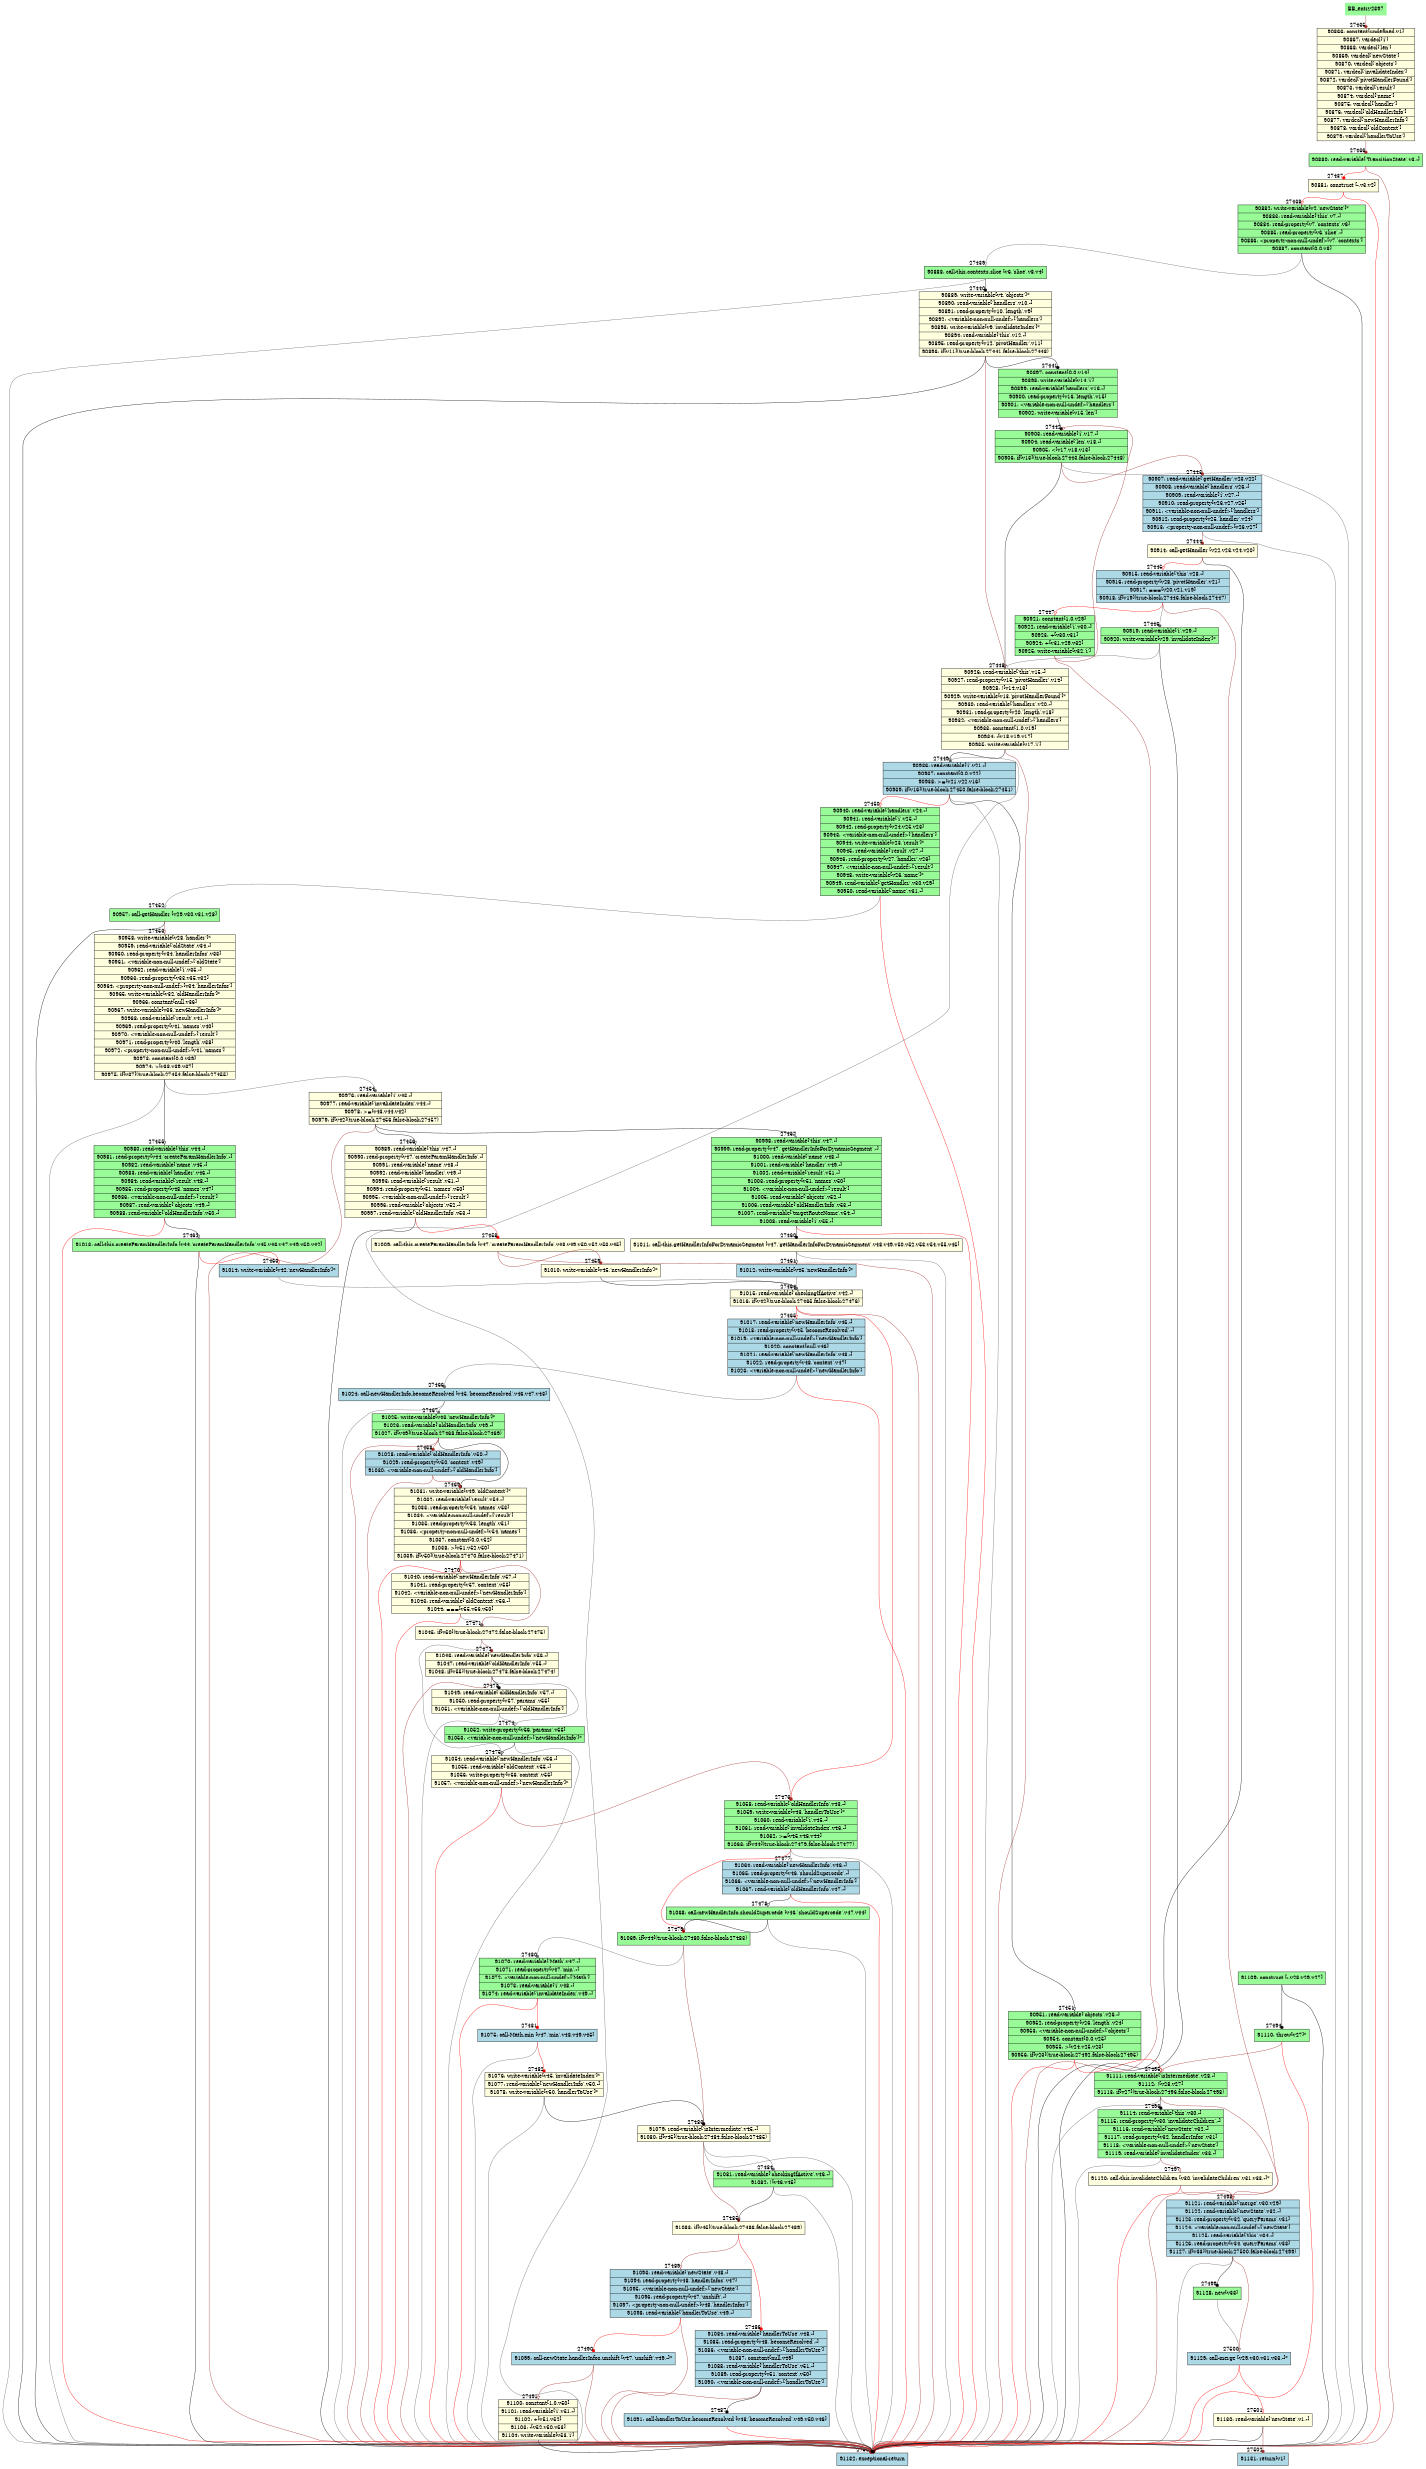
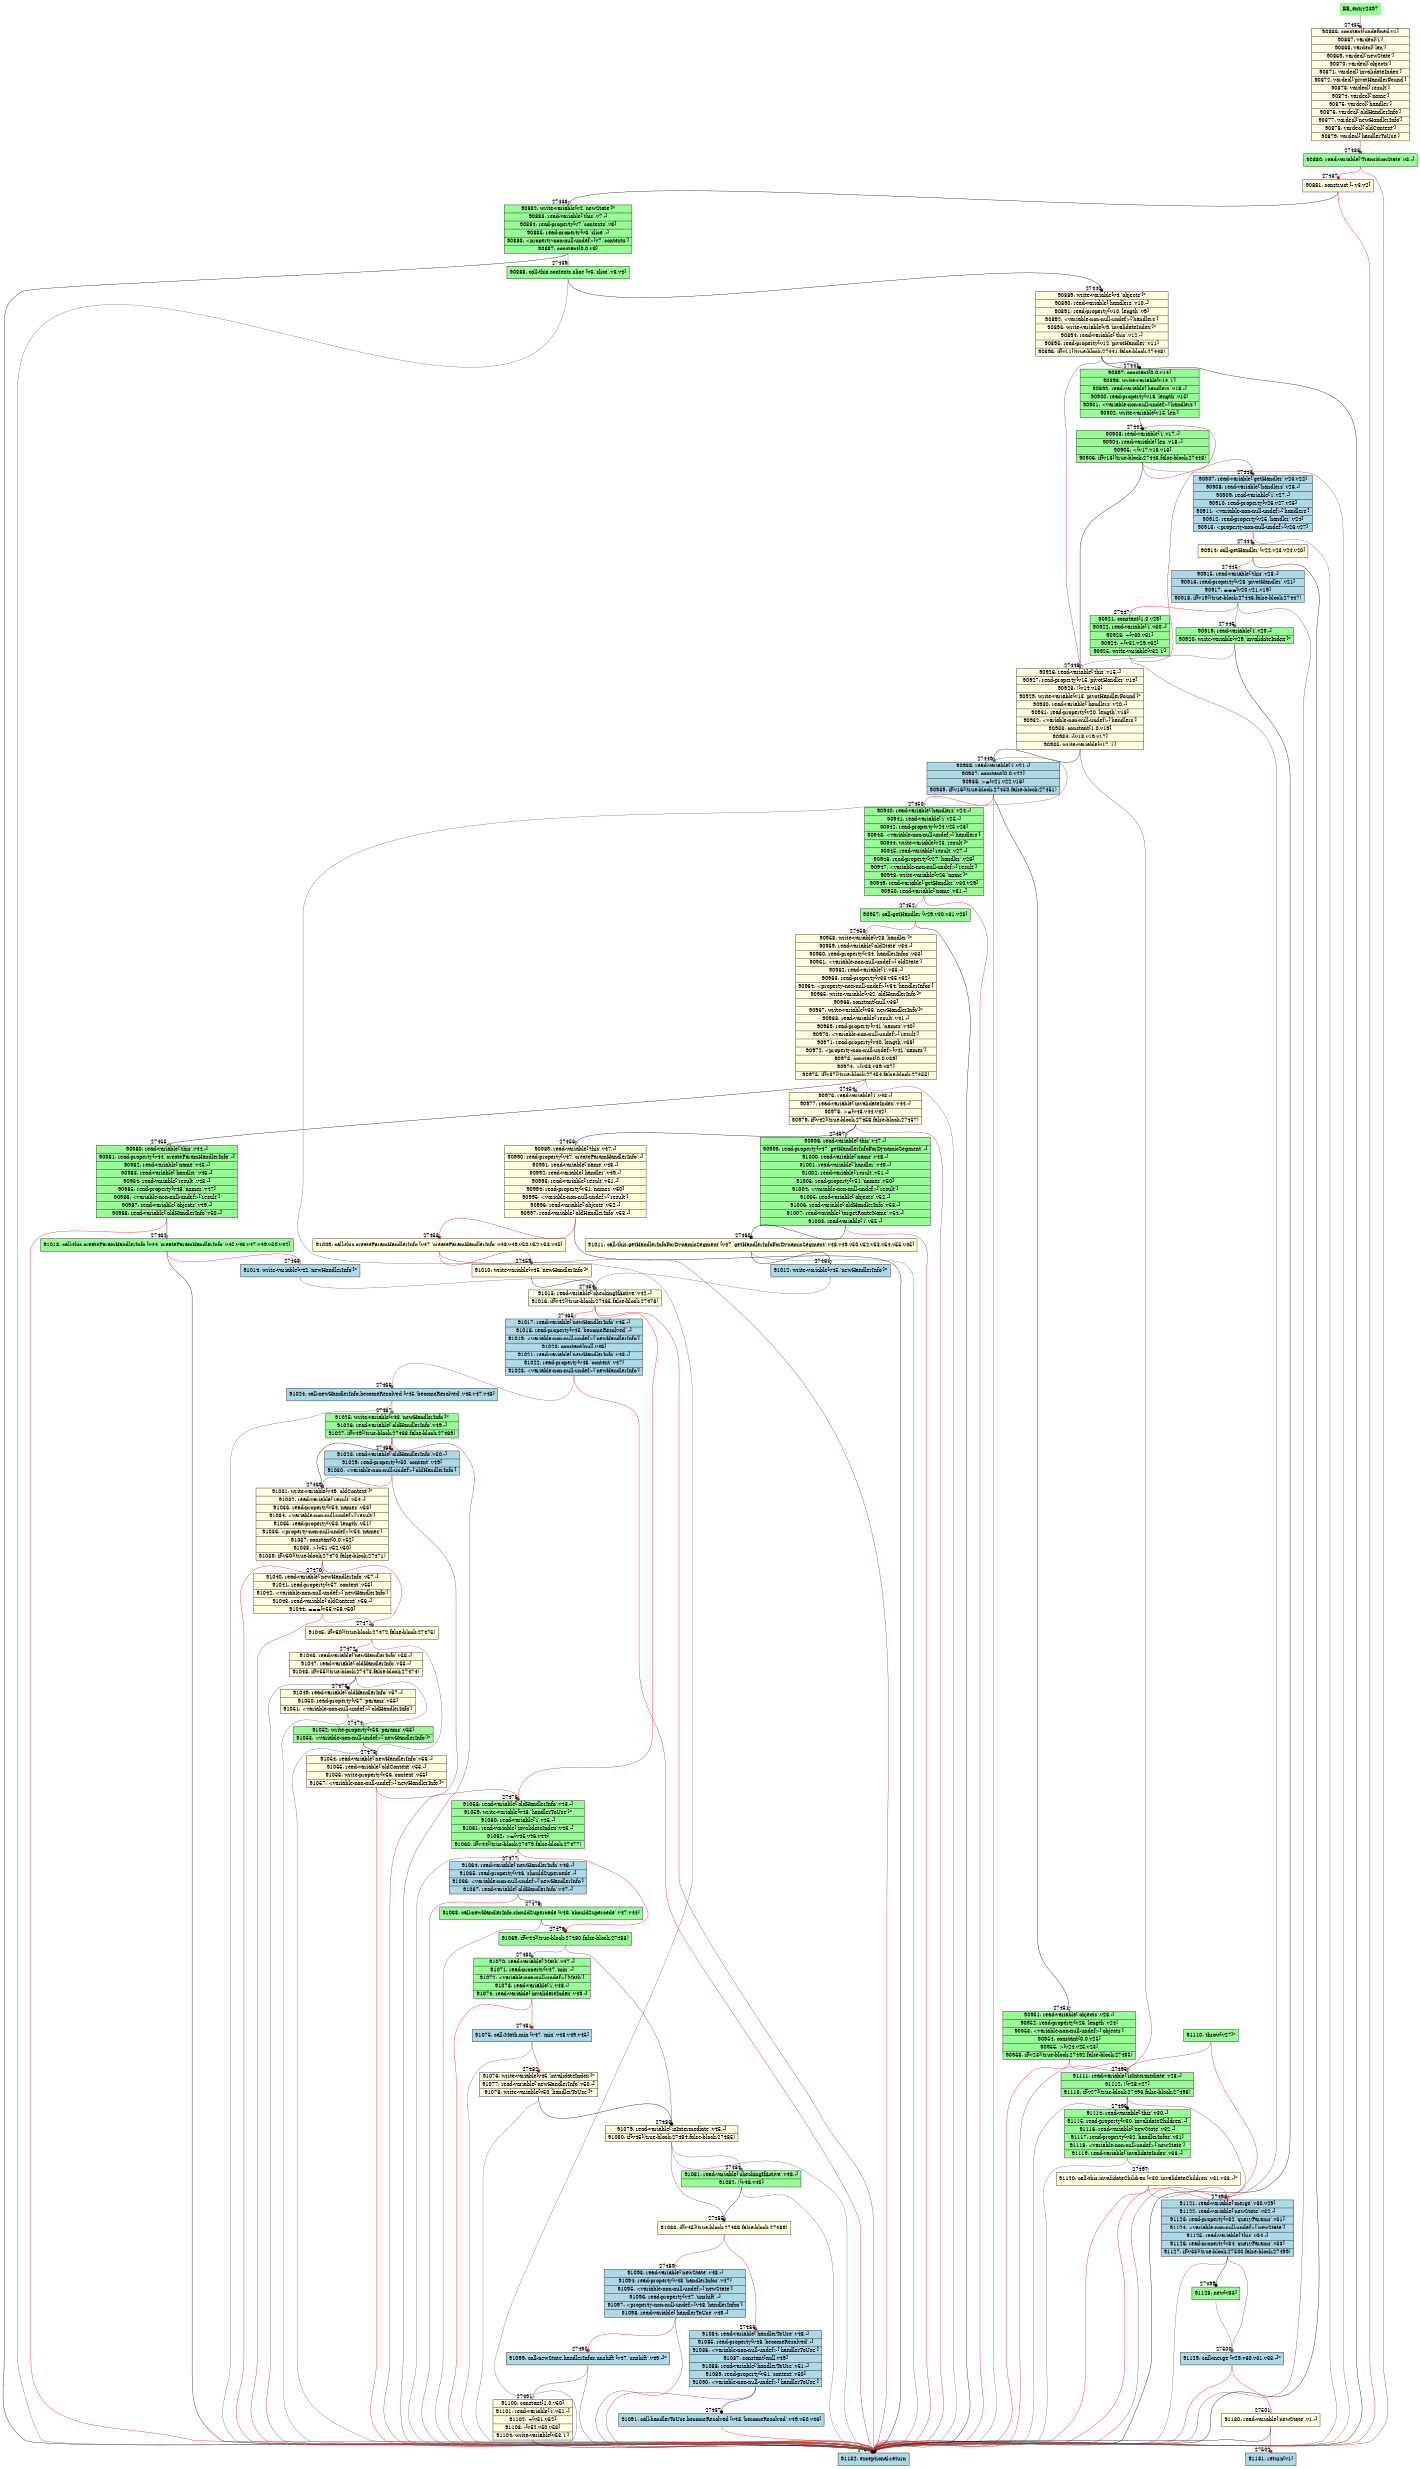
(1324, 199) -> (954, 199)
(1282, 1978) -> none
(1227, 2325) -> (1223, 2325)
